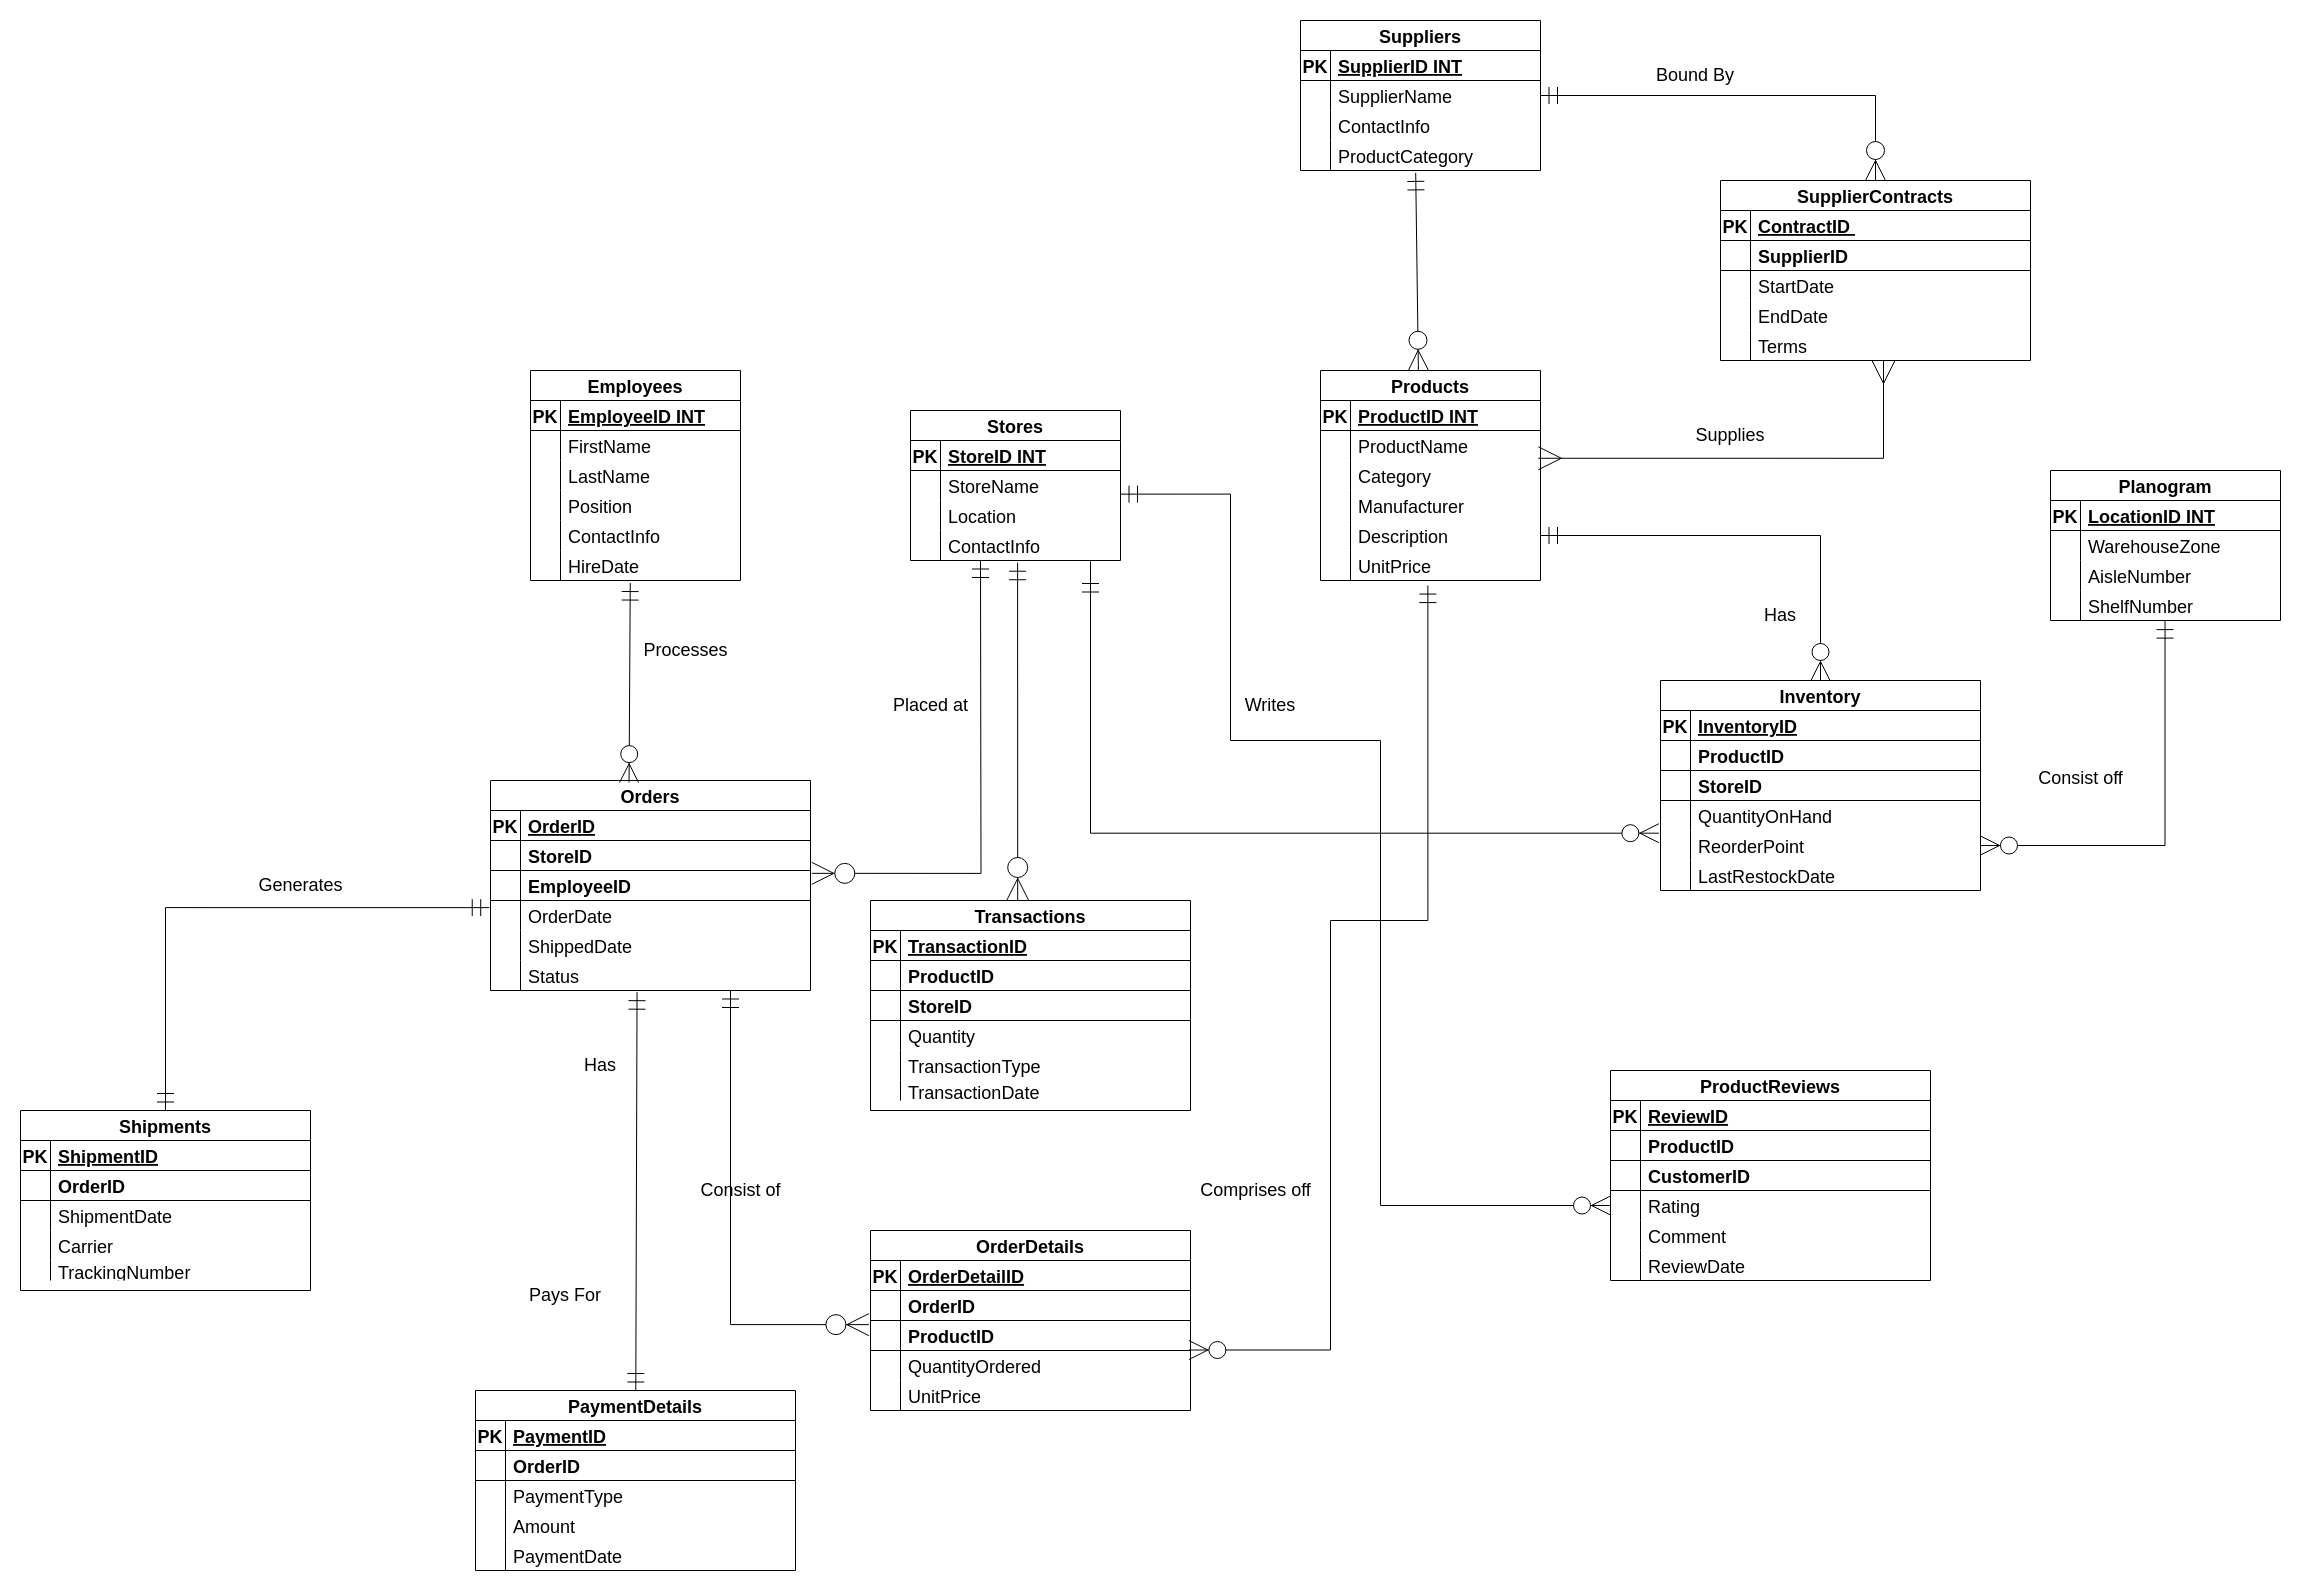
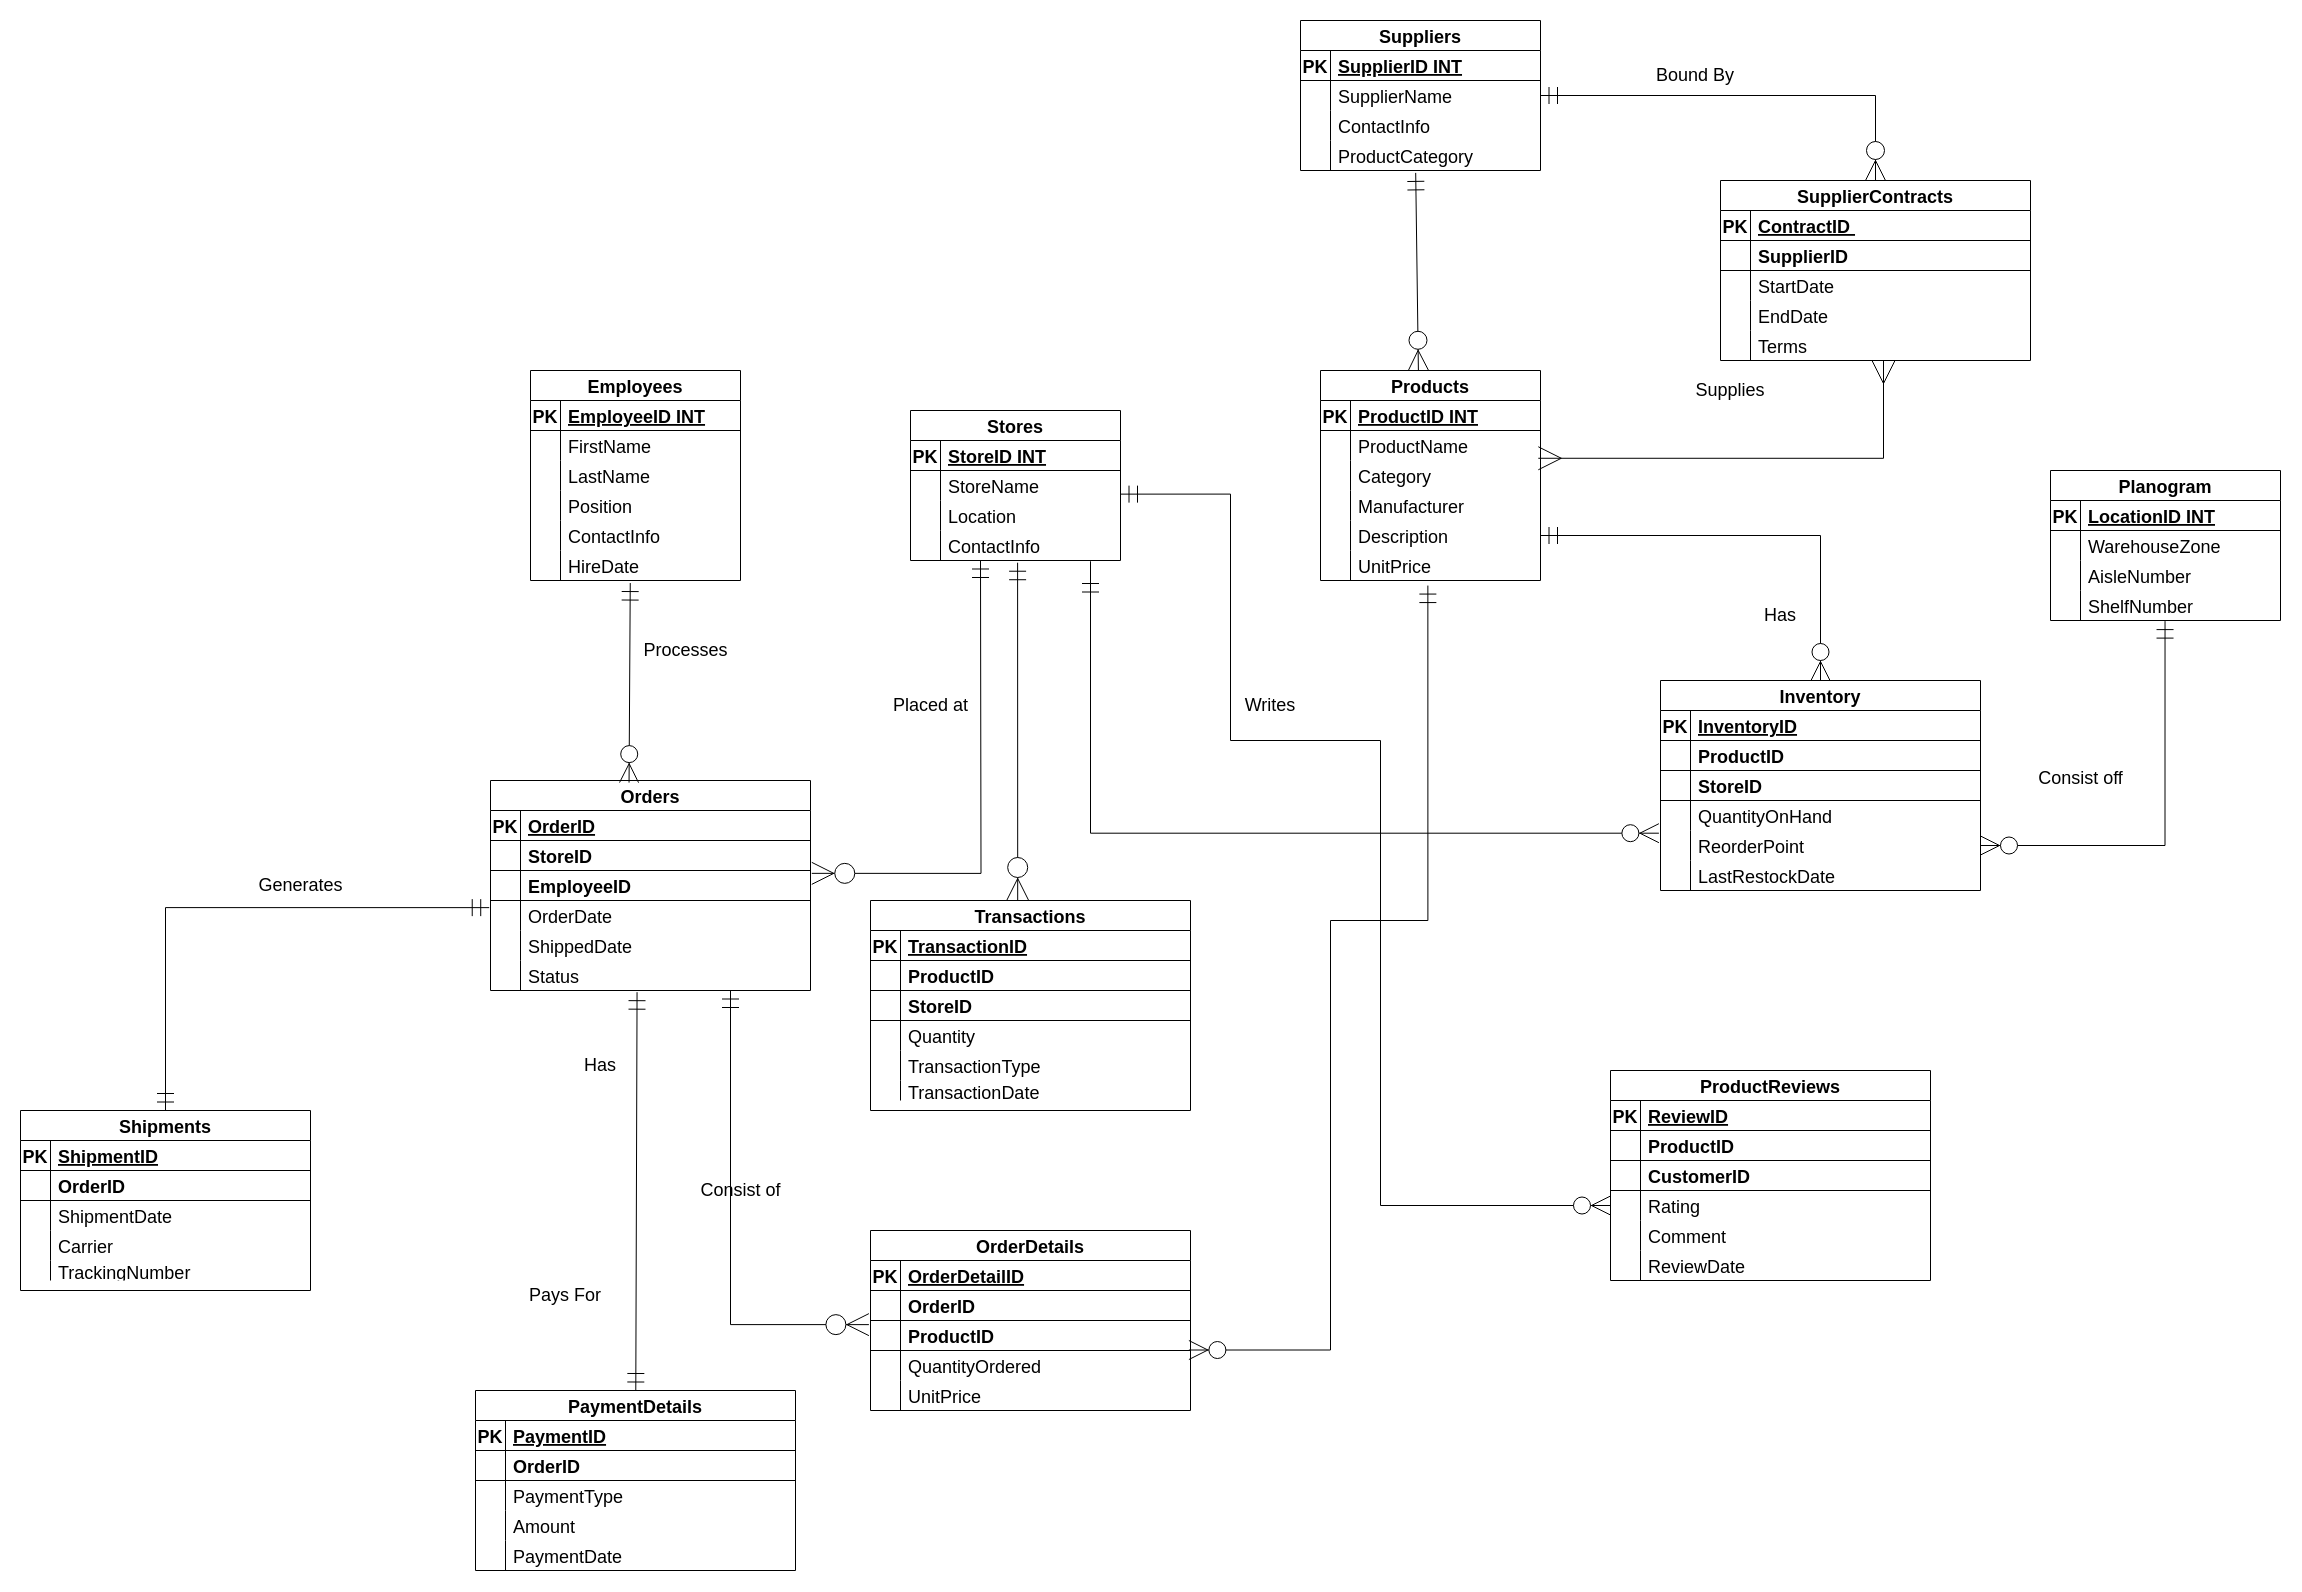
(1731, 436) -> (1731, 391)
(1256, 1191) -> none
